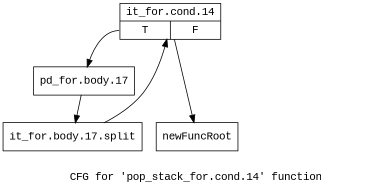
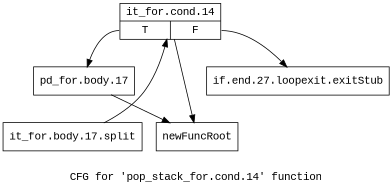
none -> (298, 81)
(79, 105) -> (137, 107)
